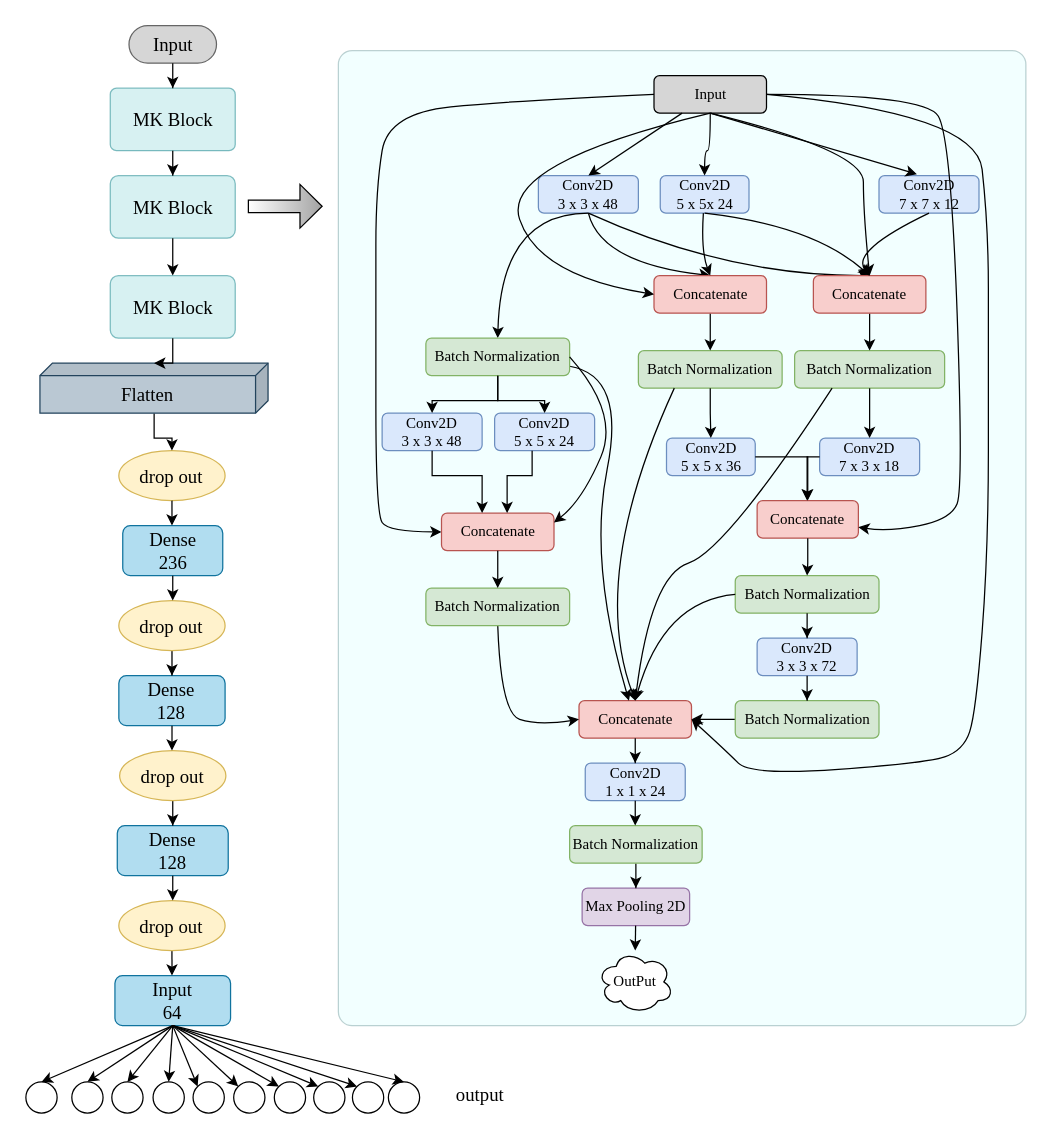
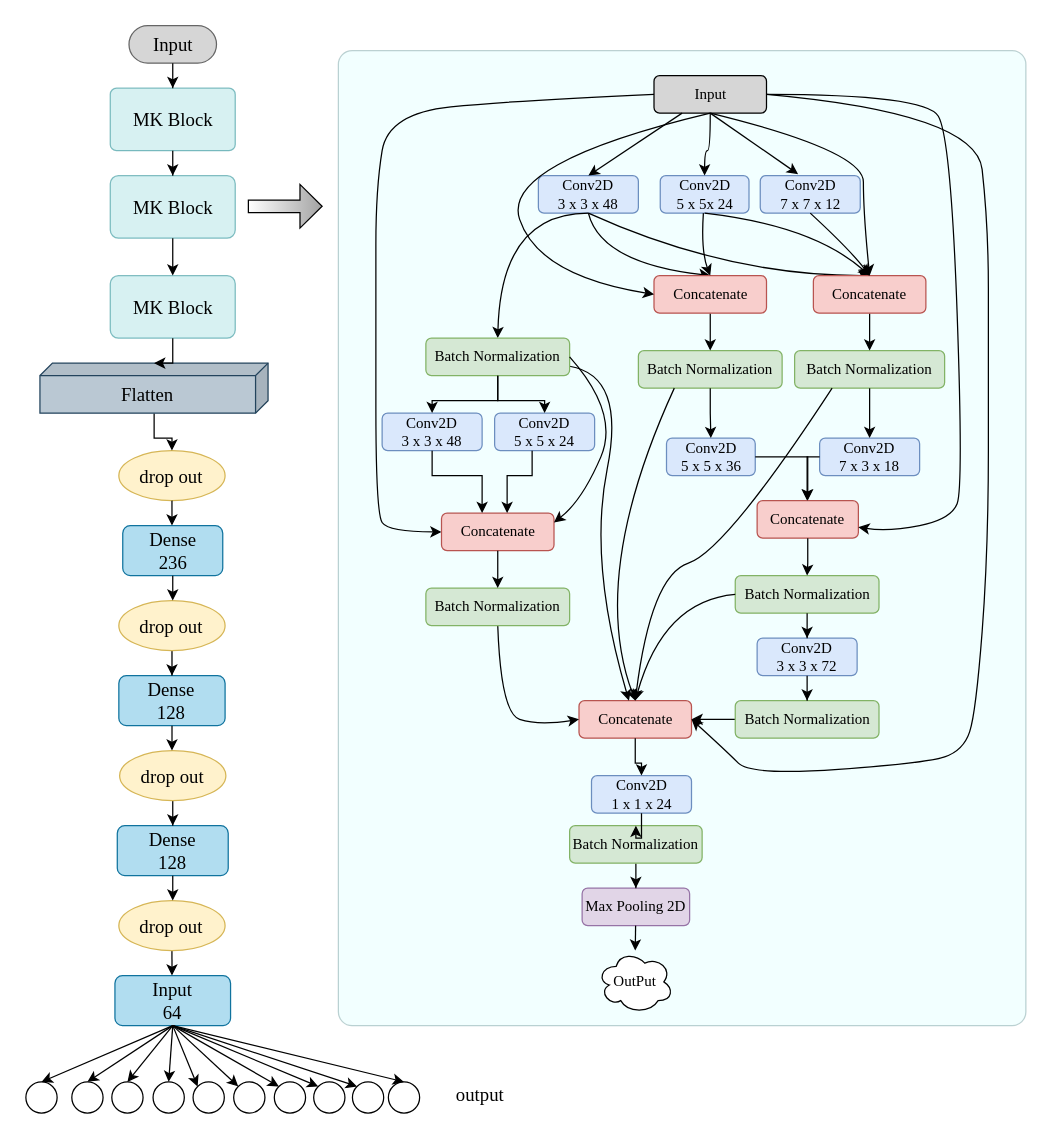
(929, 194) -> (810, 194)
(635, 782) -> (641, 794)
